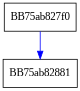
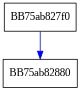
(40, 73) -> (40, 73)
